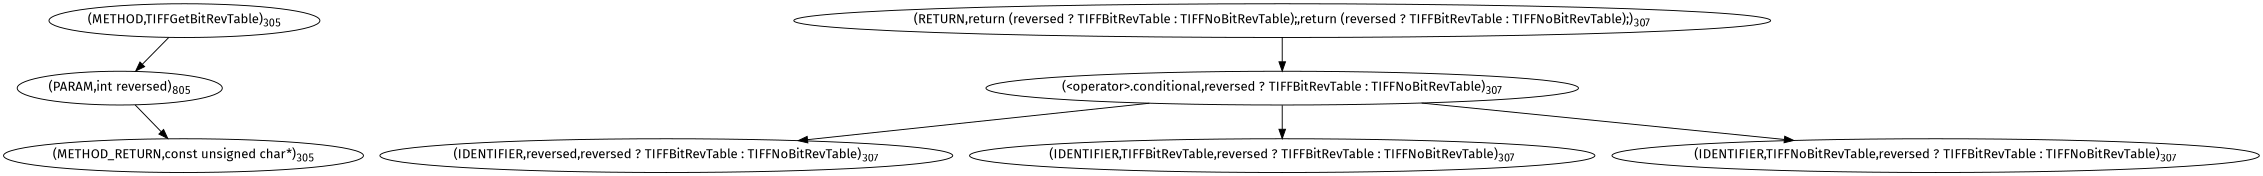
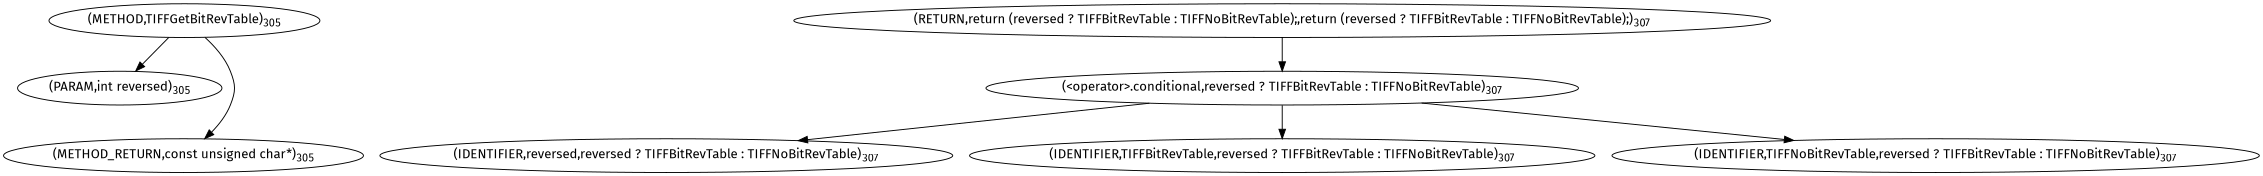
(182, 87) -> (182, 87)
(148, 118) -> (234, 83)
